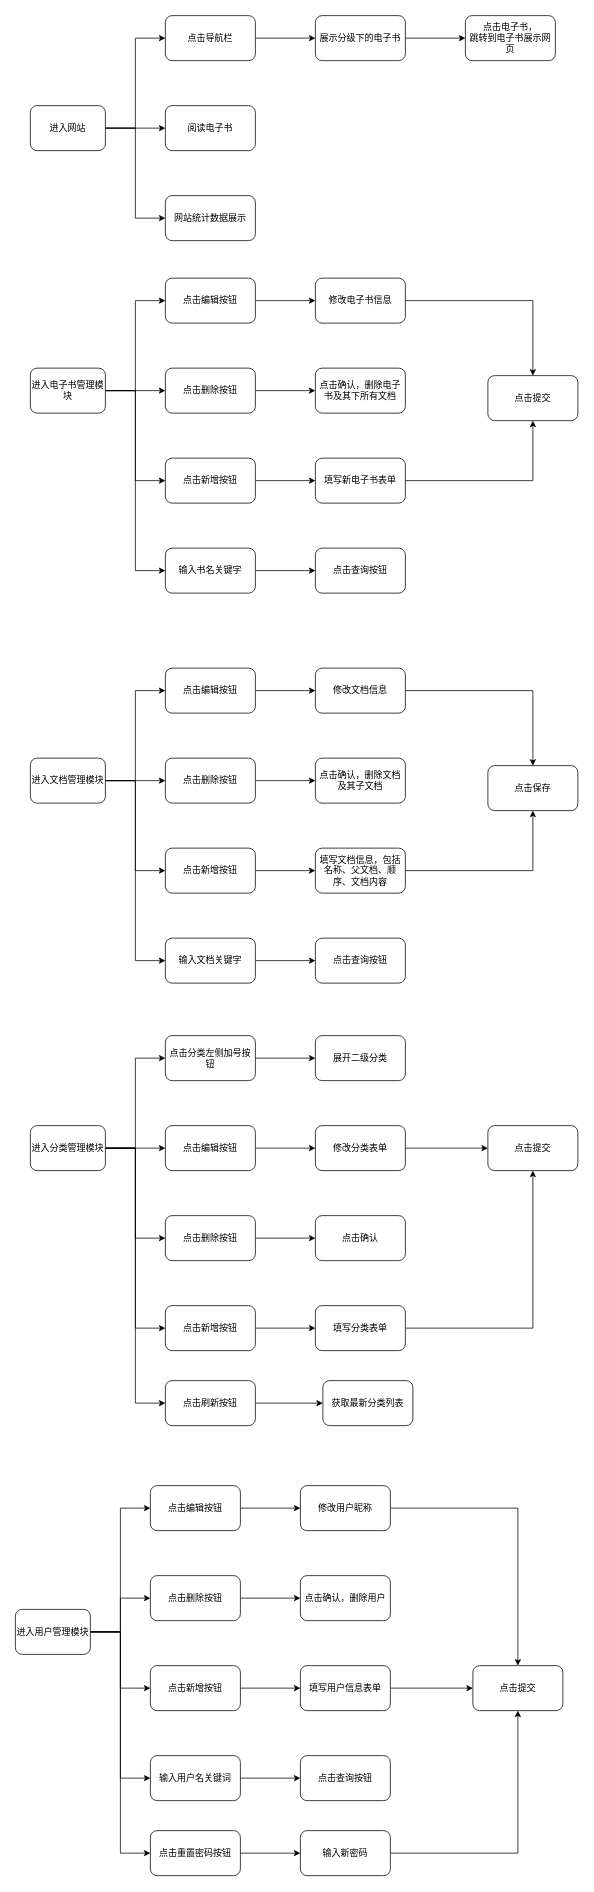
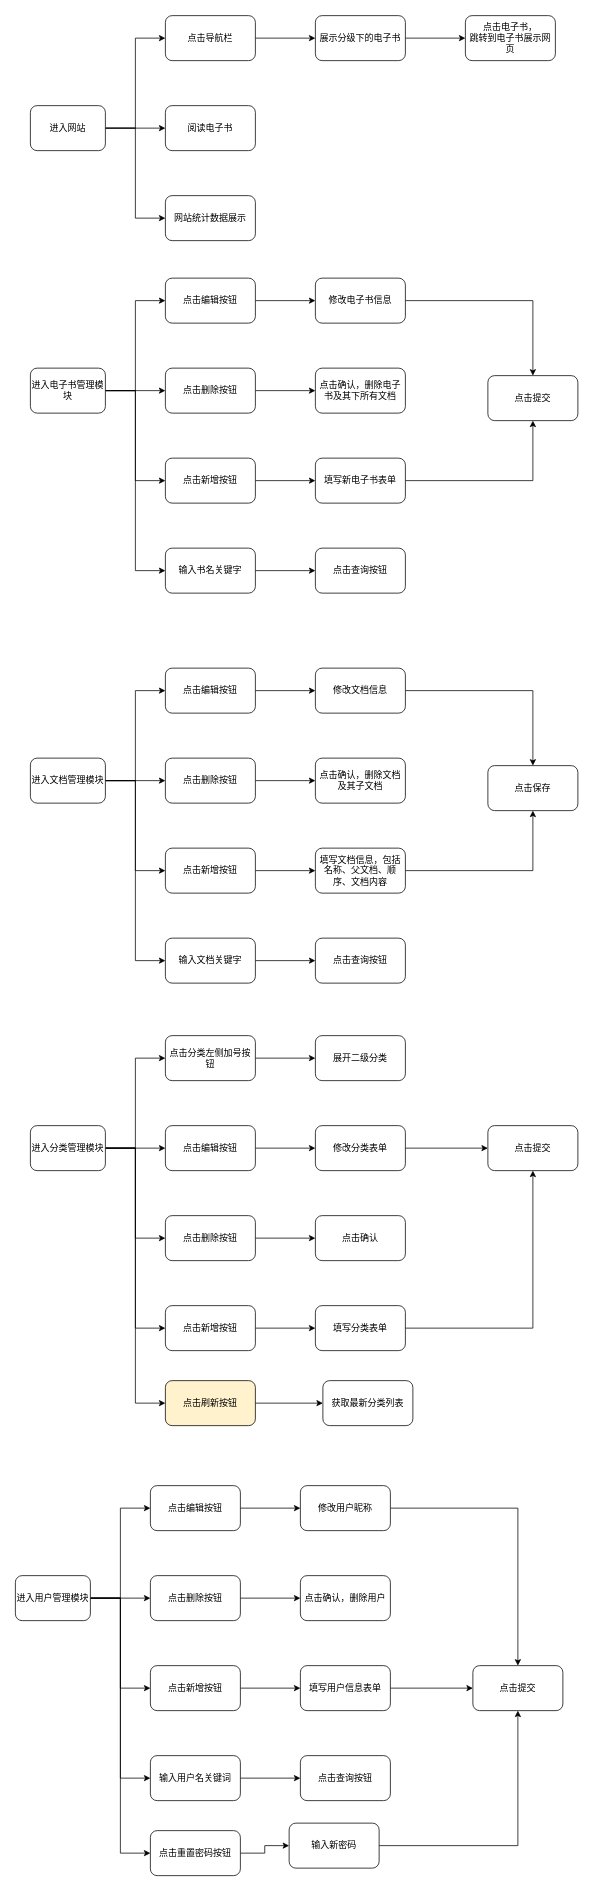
(210, 1403) -> (210, 1403)
(53, 1632) -> (53, 1598)
(345, 1853) -> (334, 1845)
